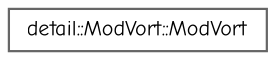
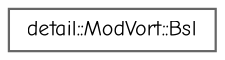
(138, 30) -> (112, 30)
